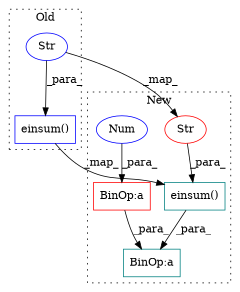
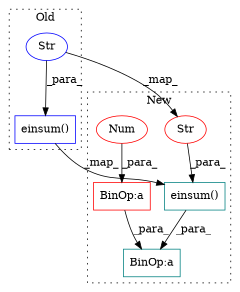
(122, 130) -> (122, 130)
